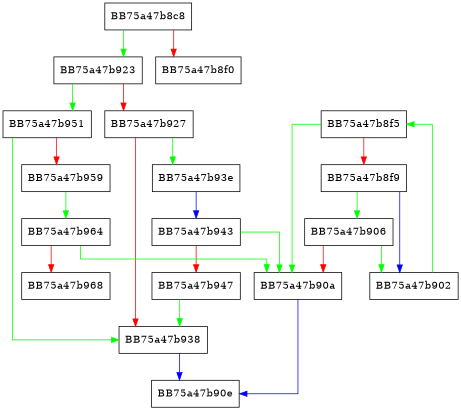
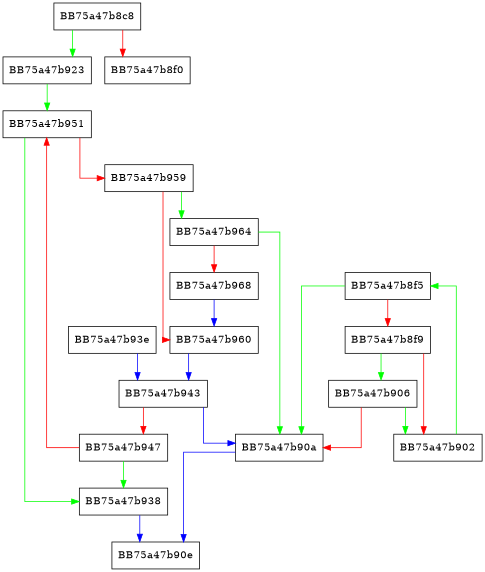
(149, 124) -> none
(400, 228) -> (424, 390)
(276, 232) -> (203, 437)
none -> (47, 313)
none -> (214, 340)
